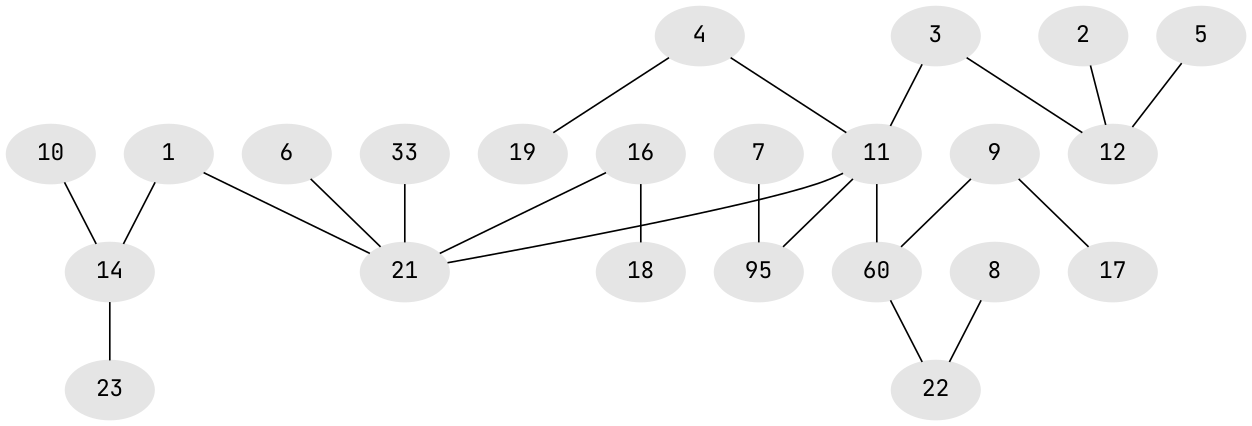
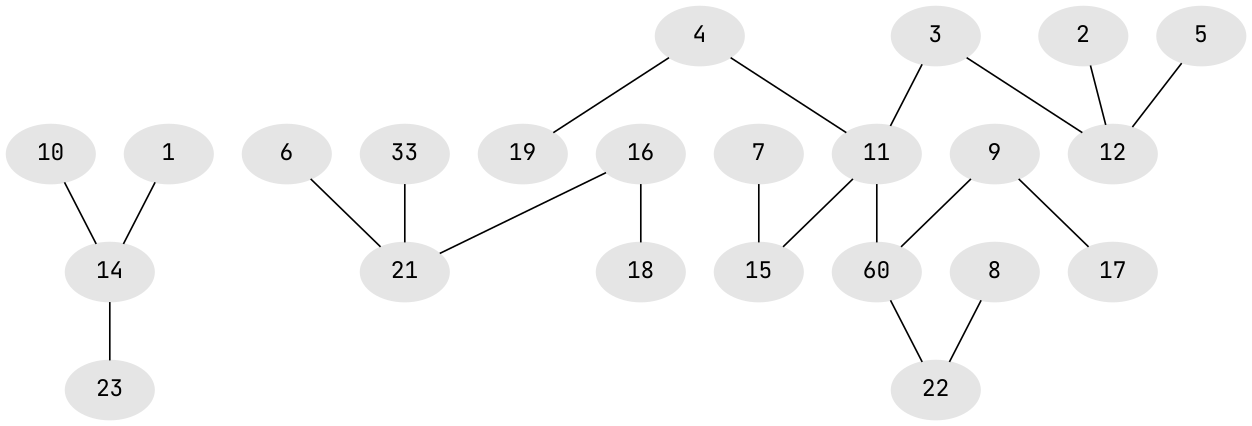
(287, 213) -> none
(657, 222) -> none
(759, 272) -> (759, 272)
